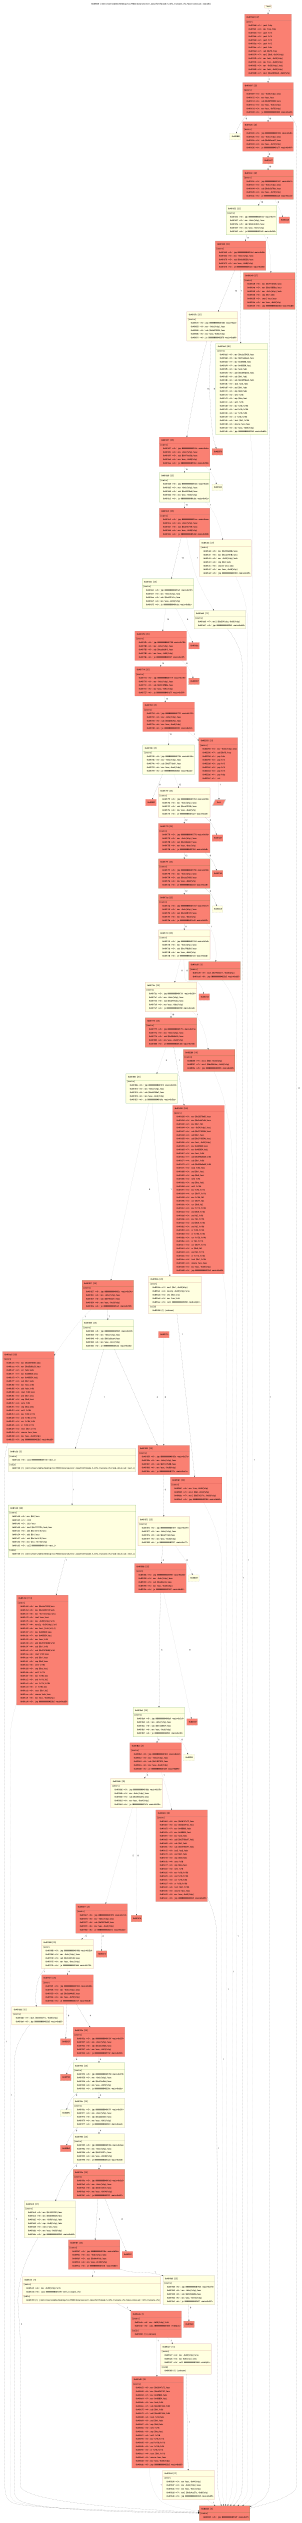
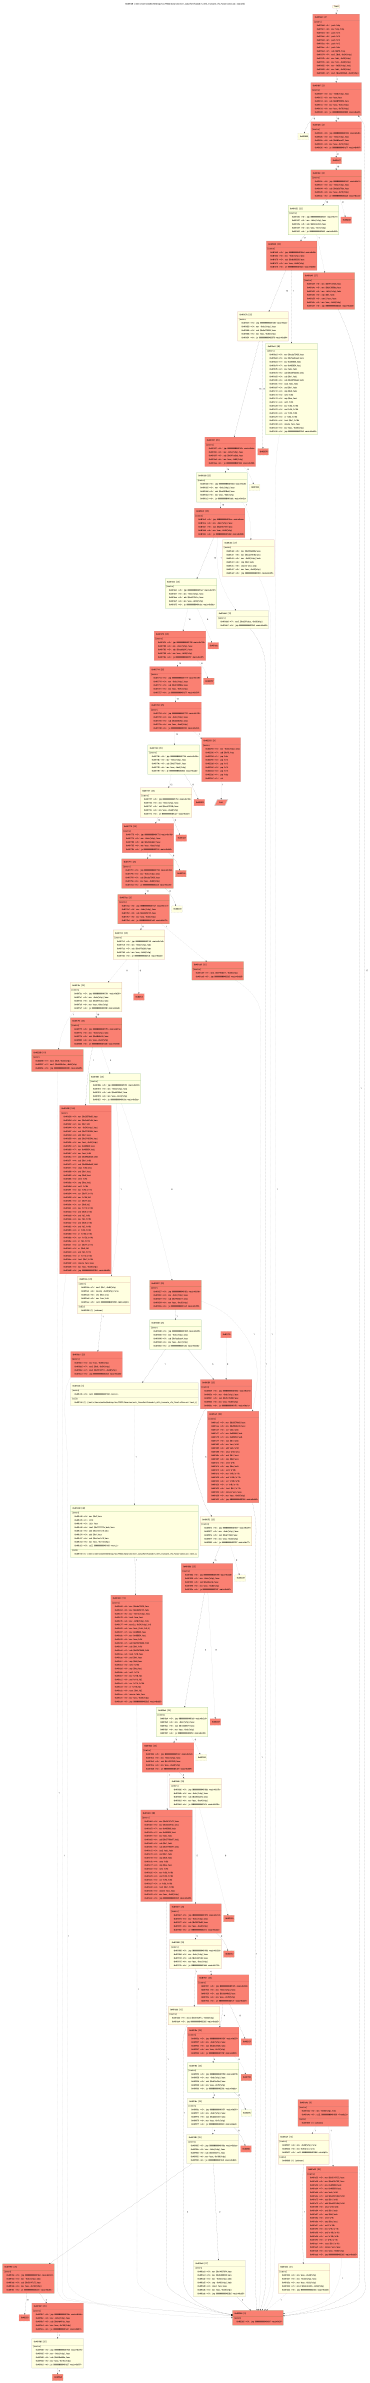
(92, 2290) -> none
